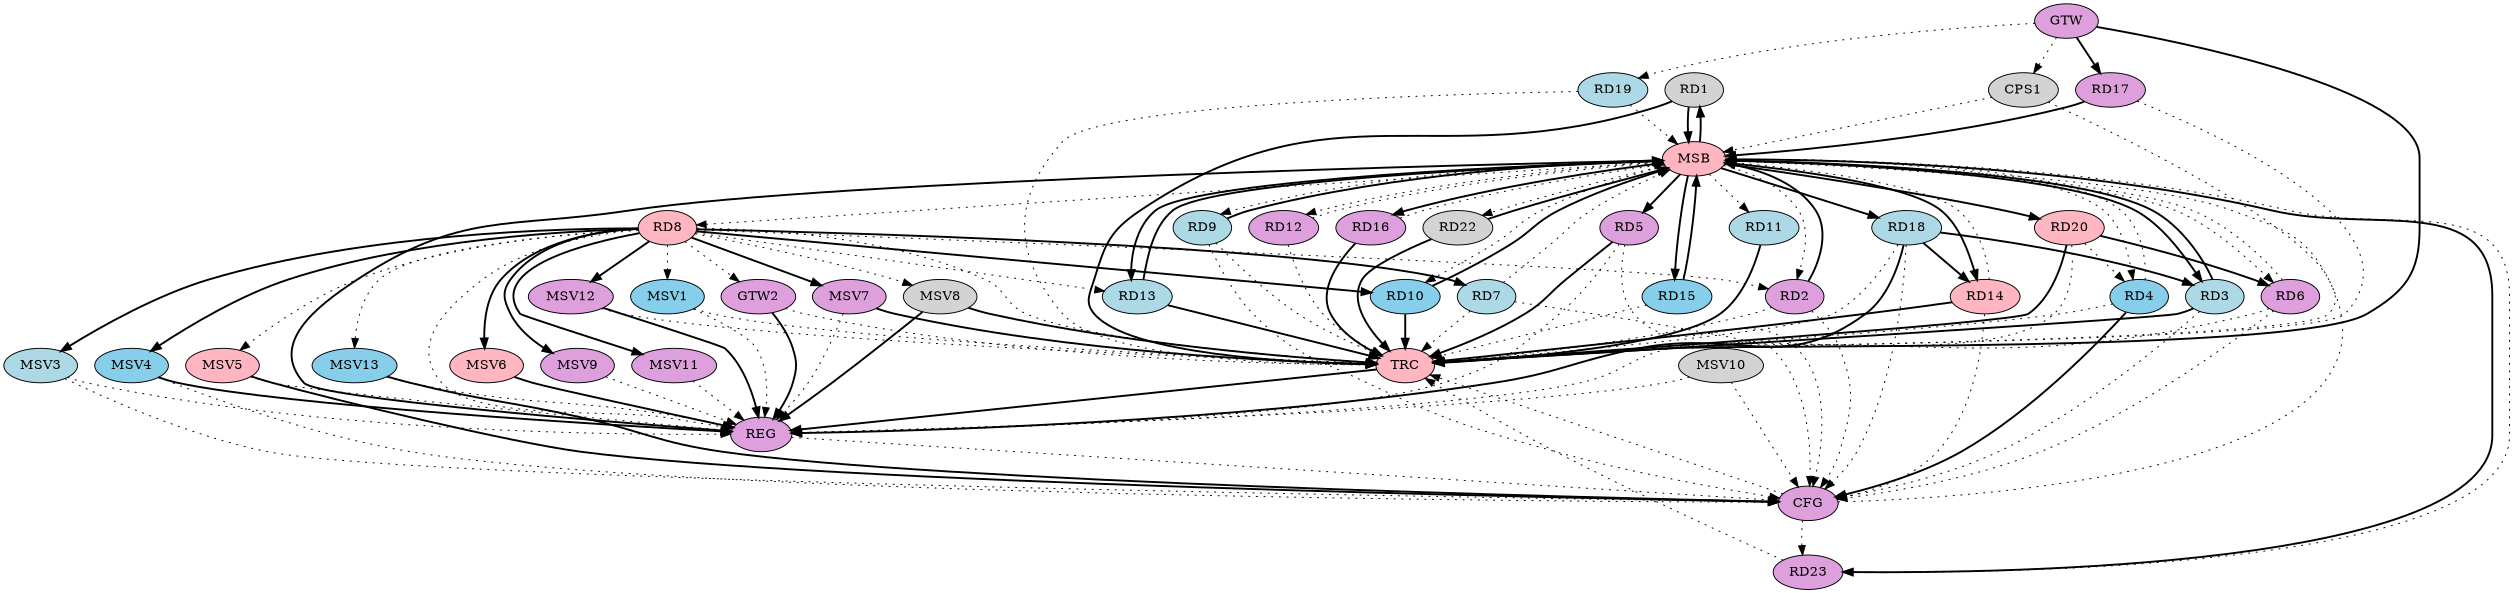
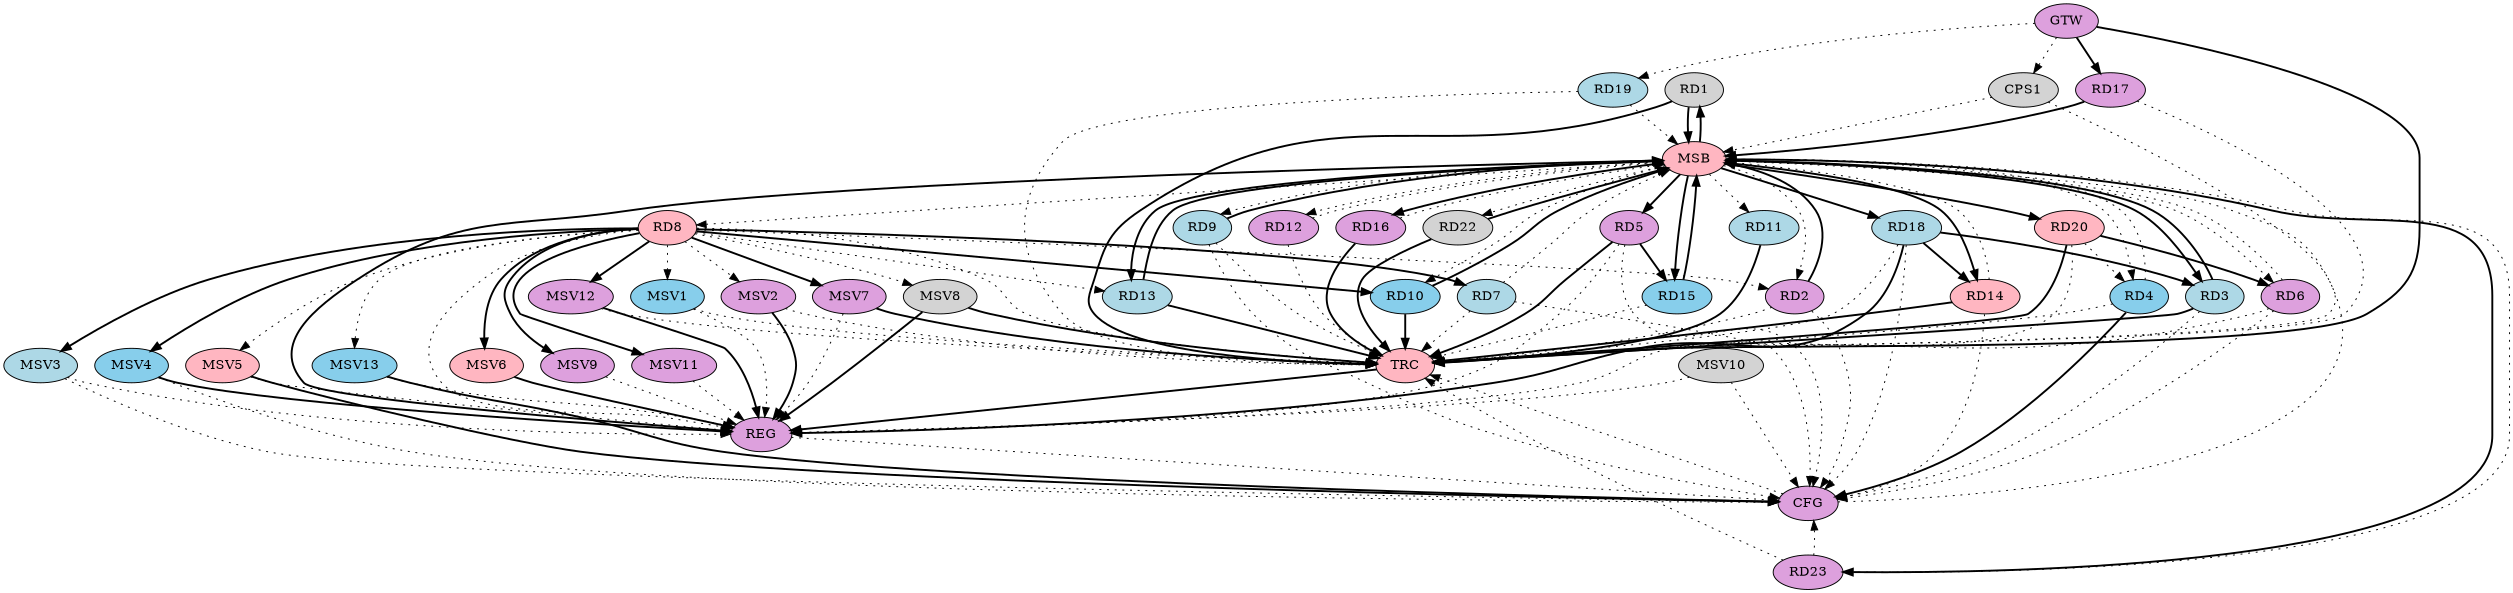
none -> (1650, 258)
(758, 297) -> (758, 297)
(1802, 533) -> (1815, 543)
